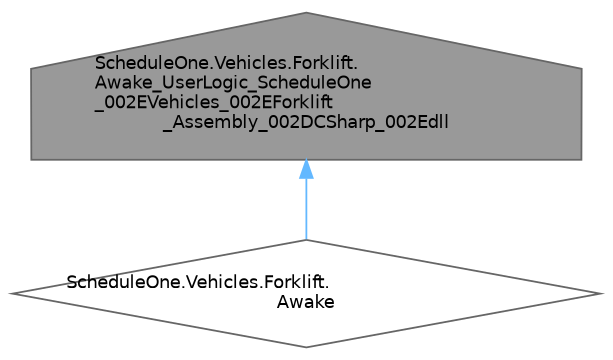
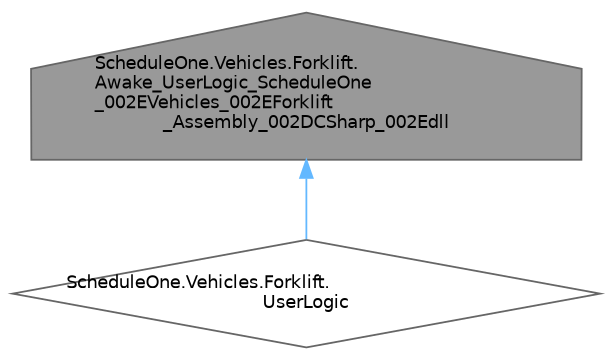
(306, 294) -> (306, 294)
